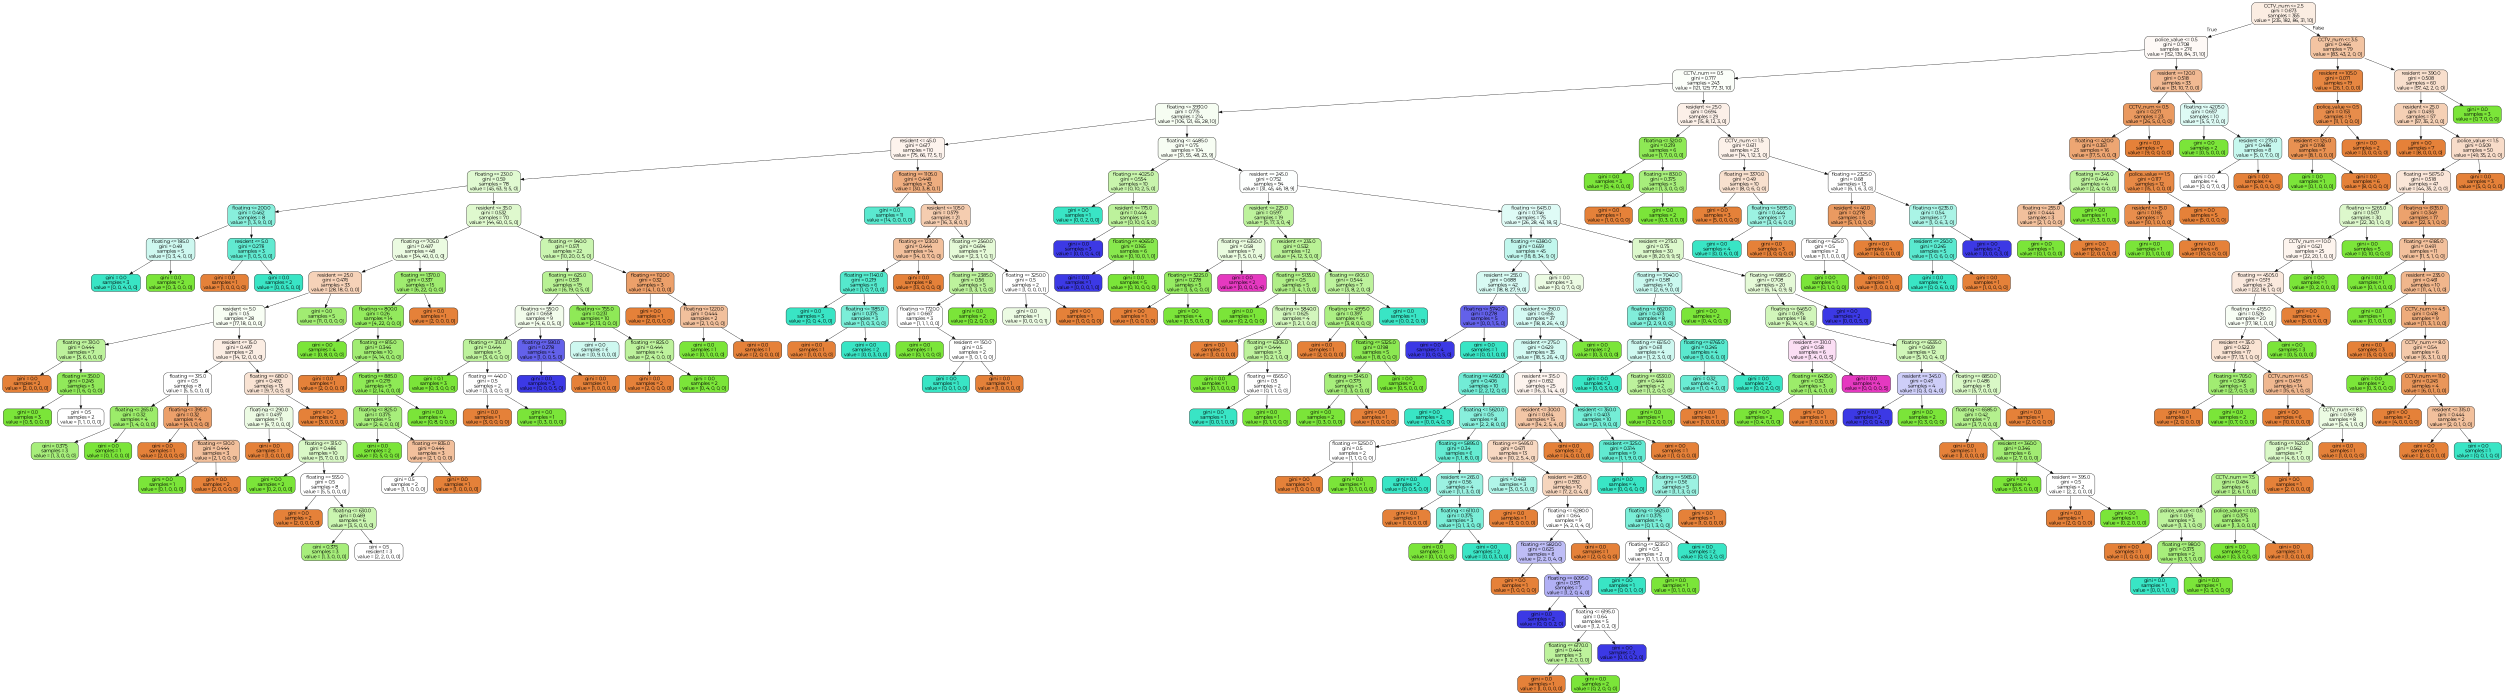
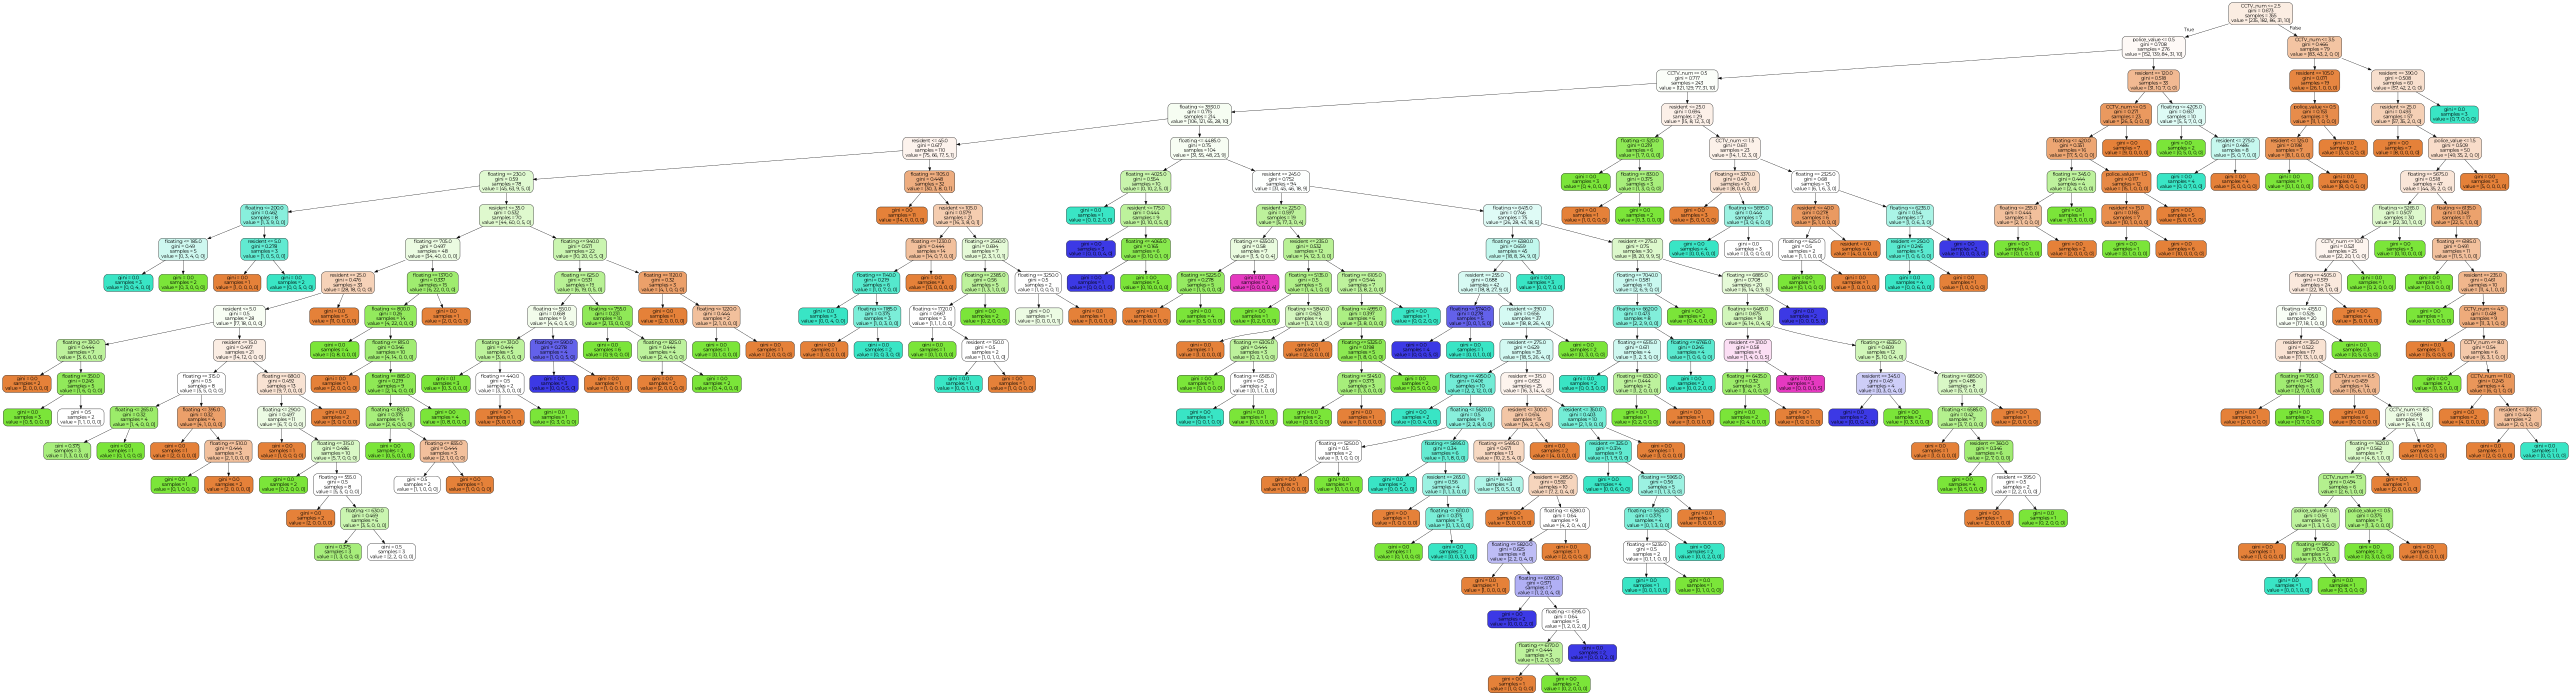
(2477, 115) -> (2454, 115)
(2204, 182) -> (2181, 182)
(890, 216) -> (902, 216)
(1771, 249) -> (1748, 249)
(1879, 249) -> (1856, 249)
(1559, 283) -> (1541, 283)
(322, 316) -> (334, 316)
(595, 350) -> (607, 350)
(1704, 384) -> none
(1866, 384) -> (1801, 384)
(379, 552) -> (392, 552)
